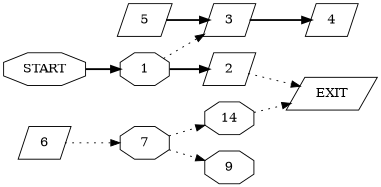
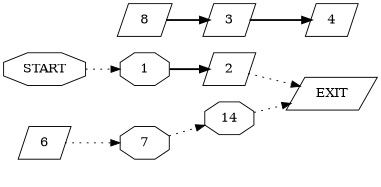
(145, 20) -> (145, 20)
(180, 49) -> none
(98, 69) -> (98, 69)
(229, 167) -> none
